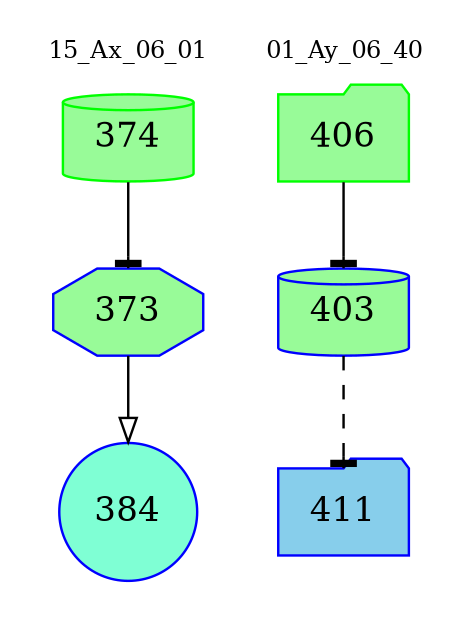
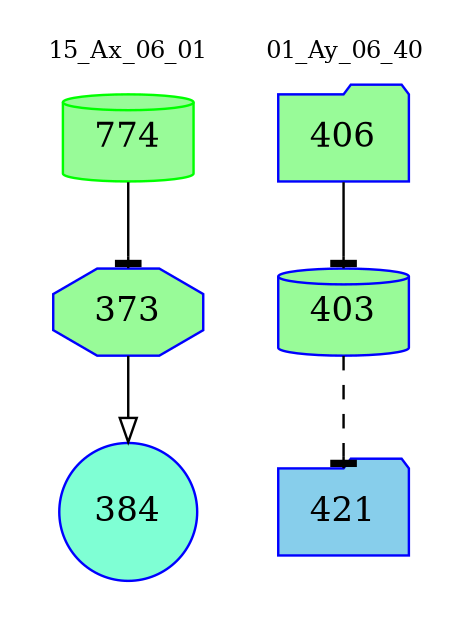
(128, 138) -> (128, 138)
(344, 138) -> (344, 138)
(344, 512) -> (344, 512)
